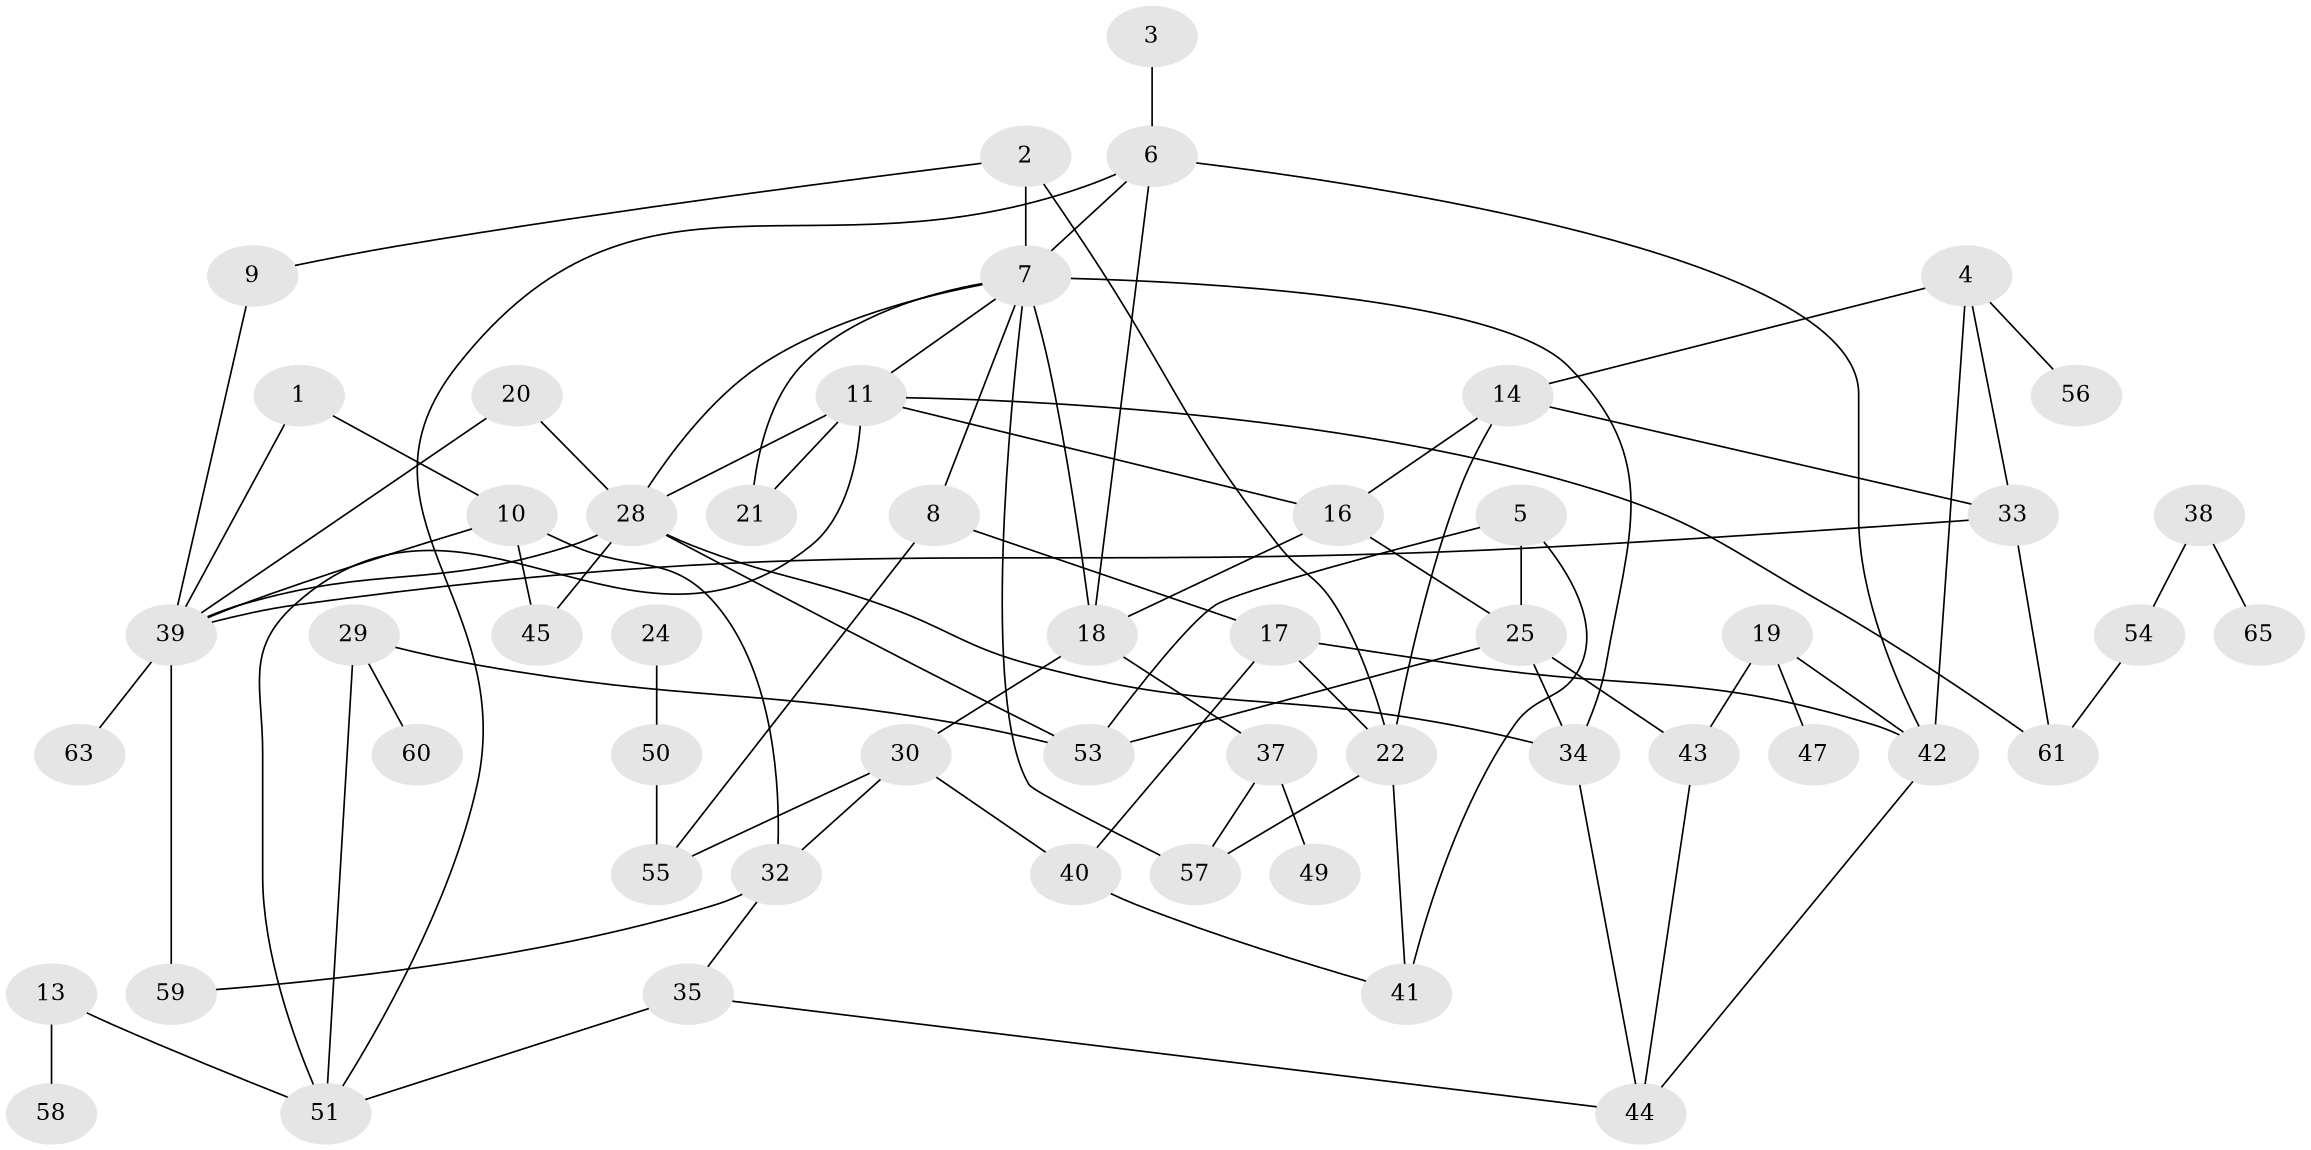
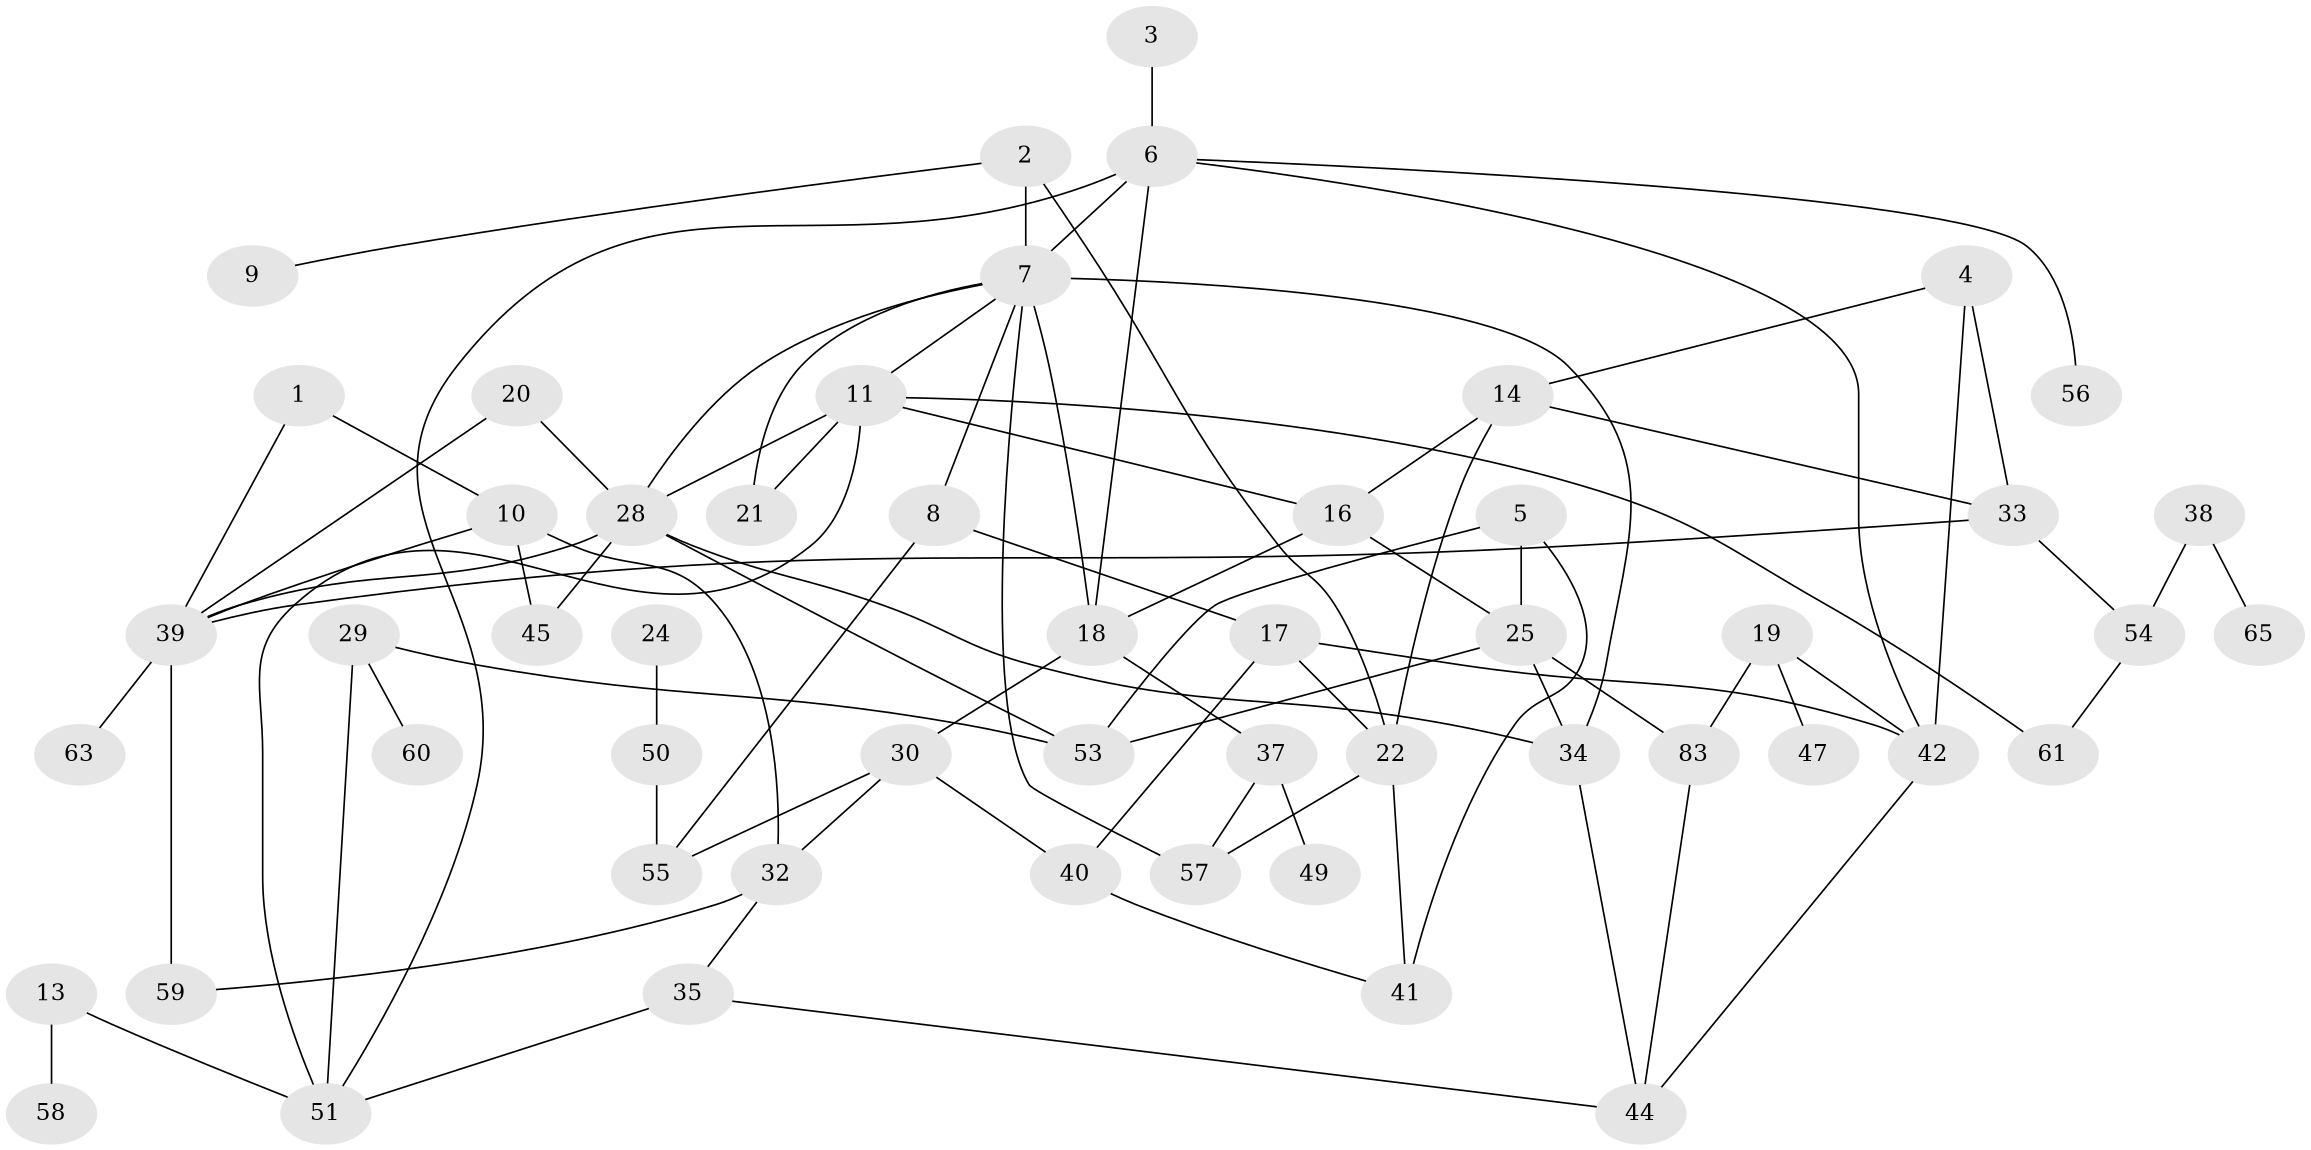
(2022, 336) -> (1681, 189)
(212, 456) -> none
(2033, 635) -> (2076, 575)
(1694, 755) -> (1694, 755)
